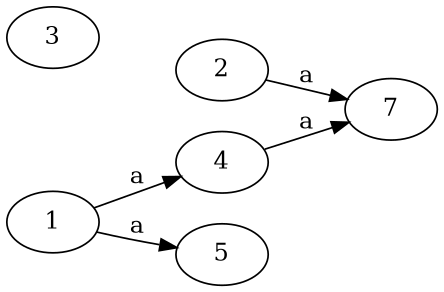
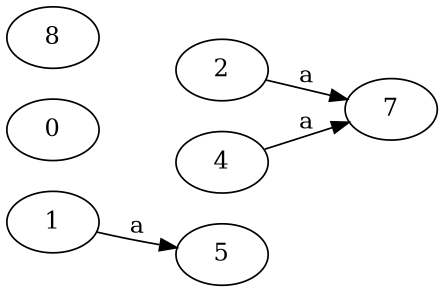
(53, 38) -> (53, 38)
none -> (53, 130)
(129, 195) -> none
